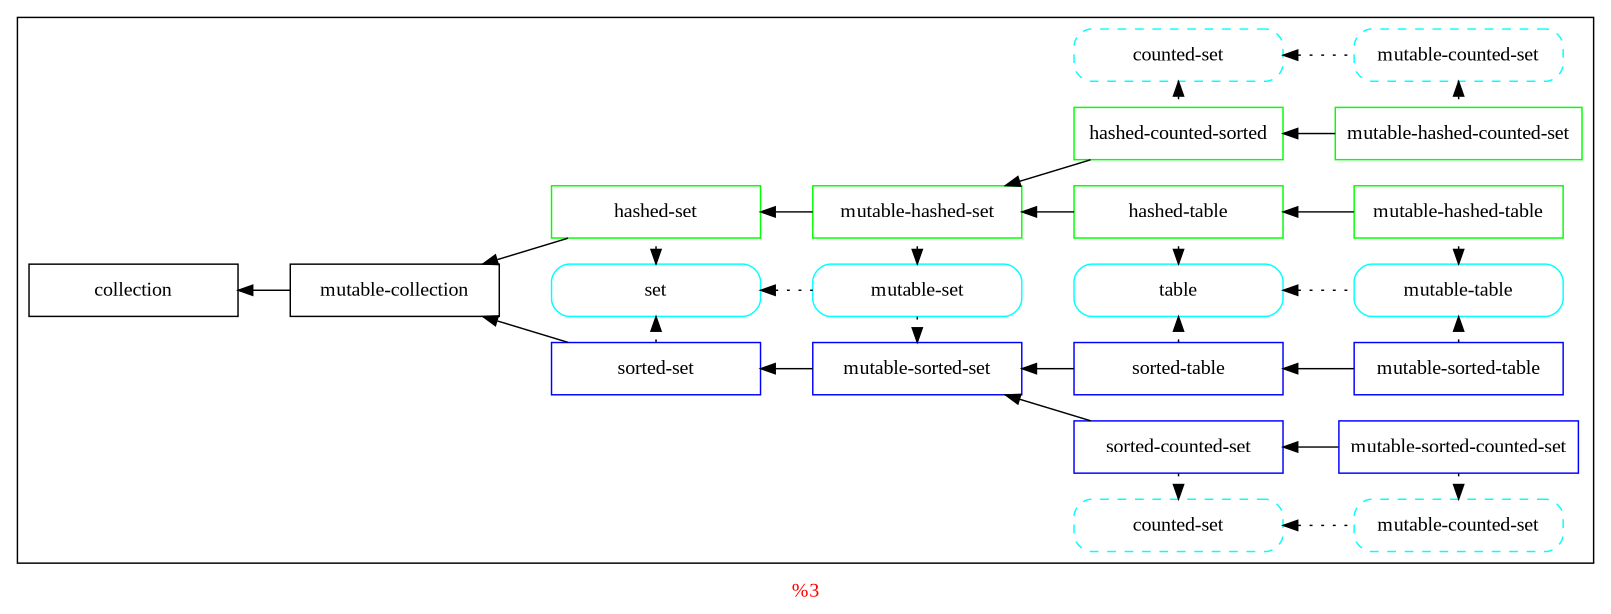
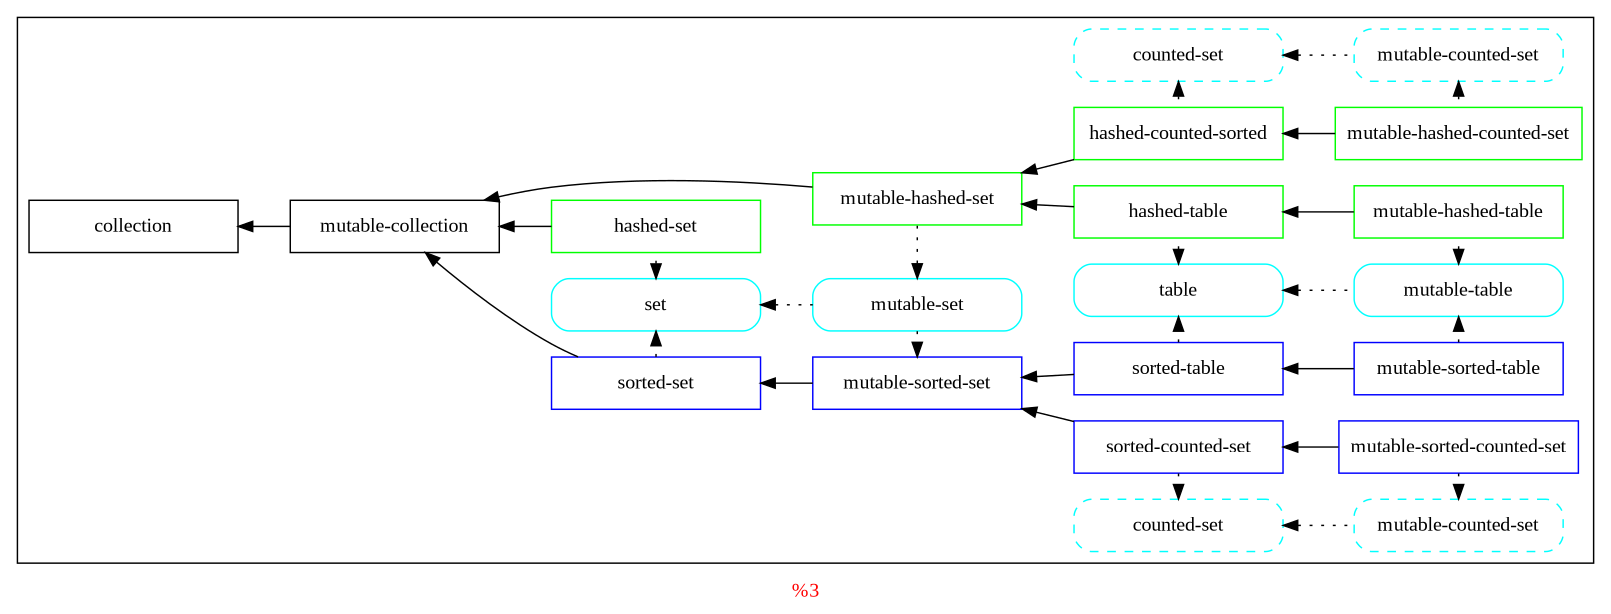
(794, 212) -> (655, 181)
